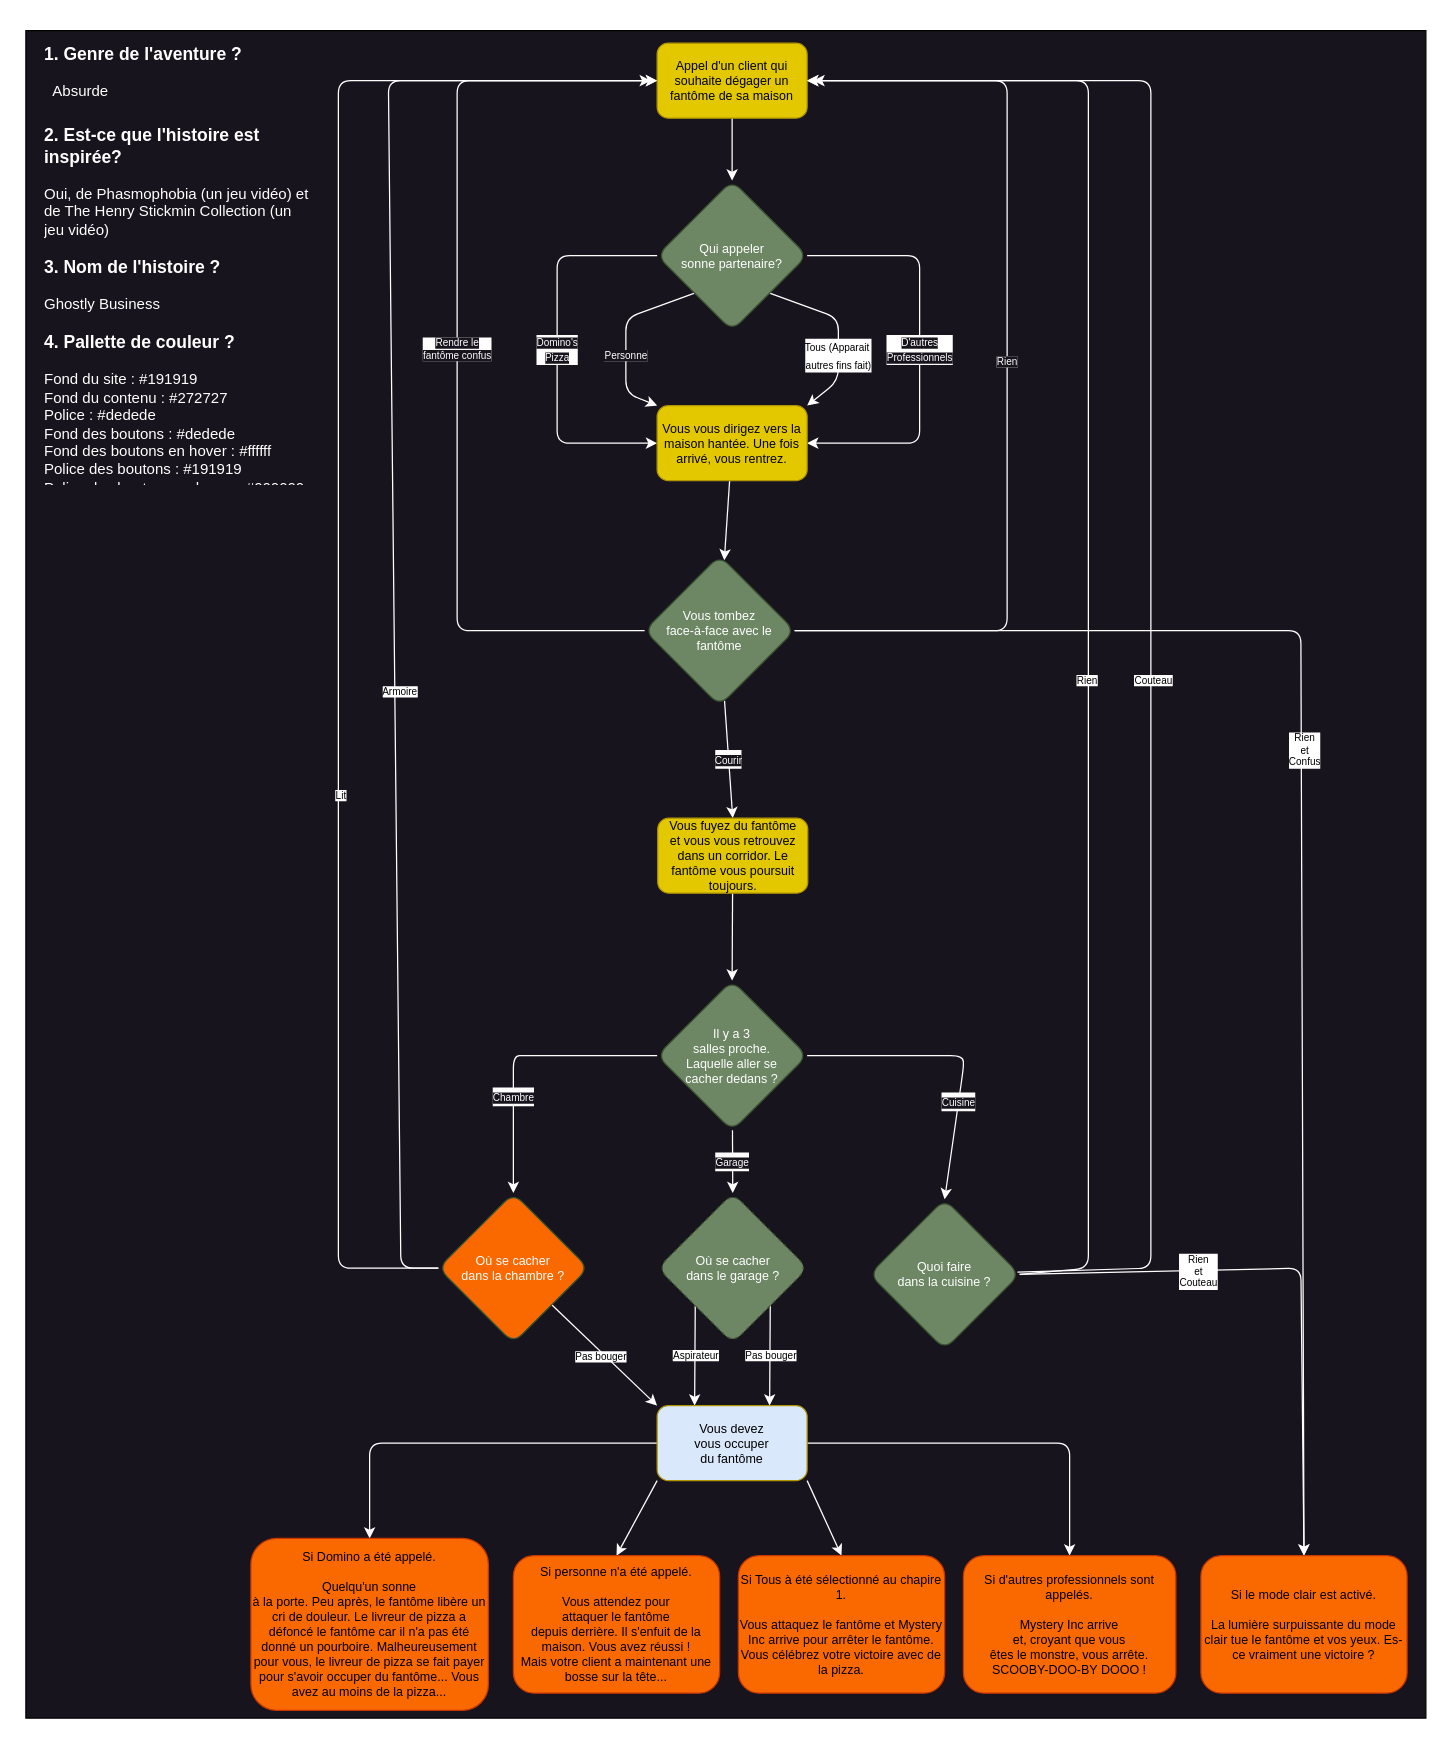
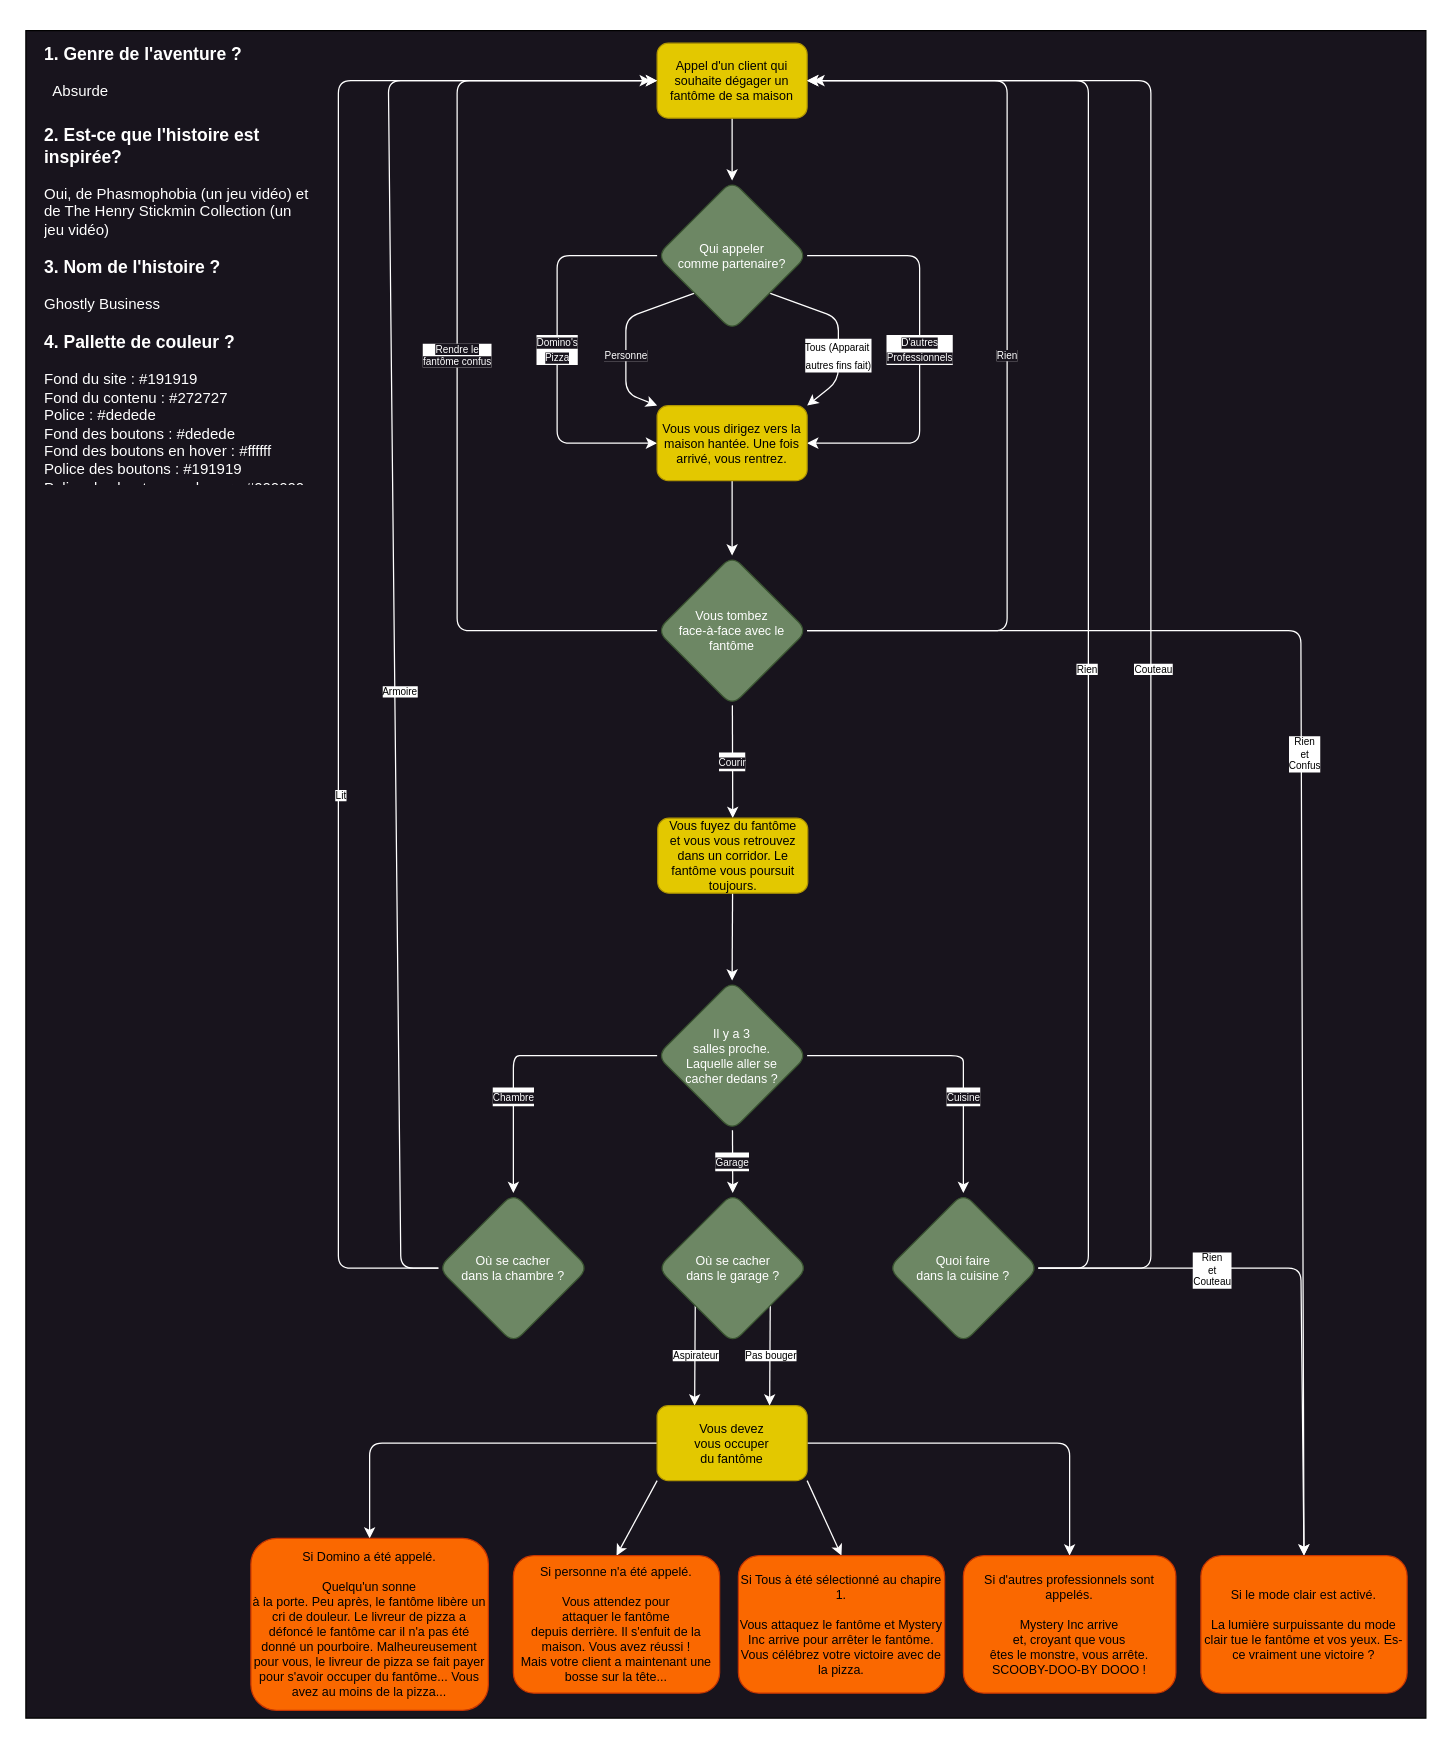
(732, 256) -> (732, 256)
(719, 631) -> (732, 631)
(513, 1268) -> (513, 1268)
(733, 1268) -> (733, 1268)
(944, 1274) -> (963, 1268)
(601, 1352) -> none
(732, 1443) -> (732, 1443)
